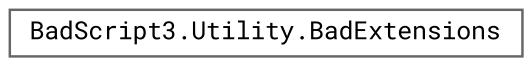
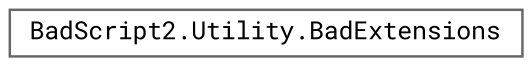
(266, 33) -> (266, 33)
